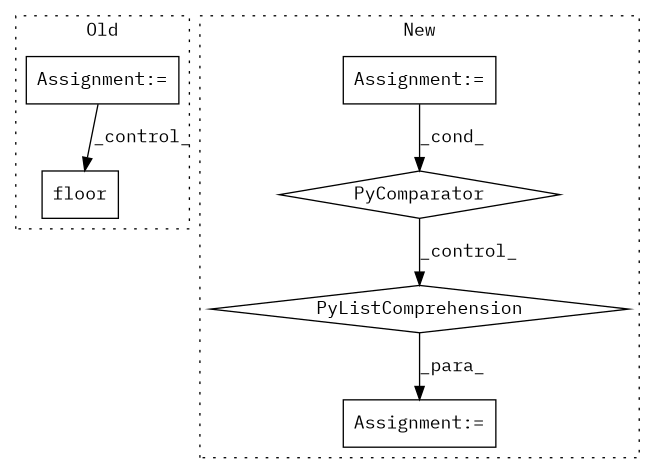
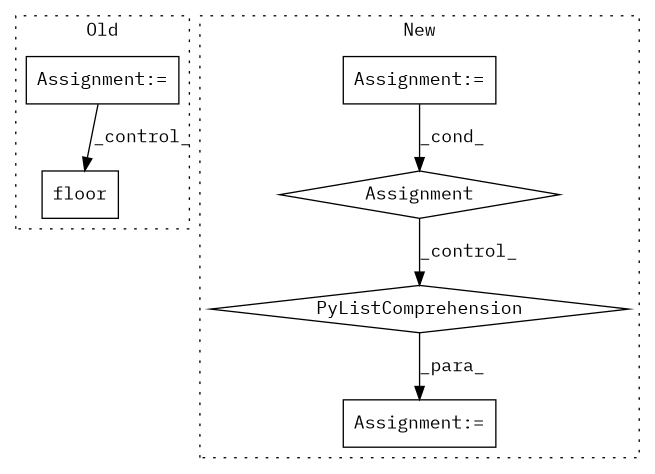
(420, 195) -> (420, 195)
